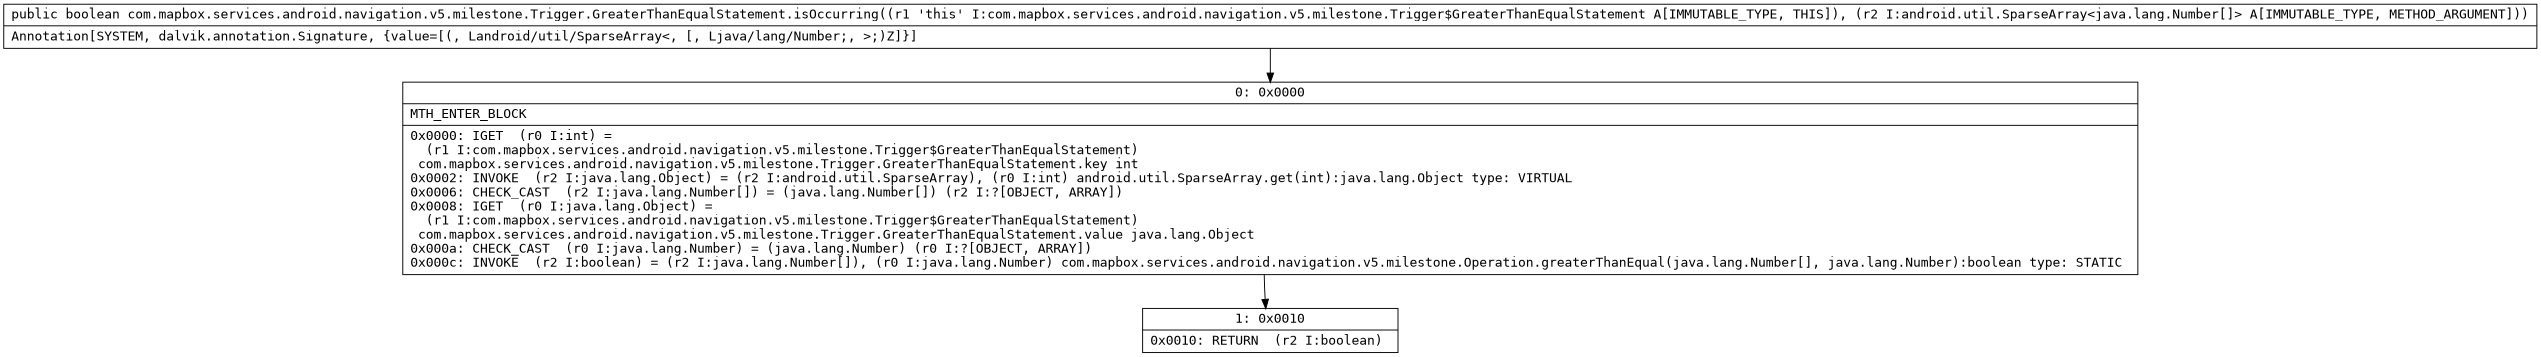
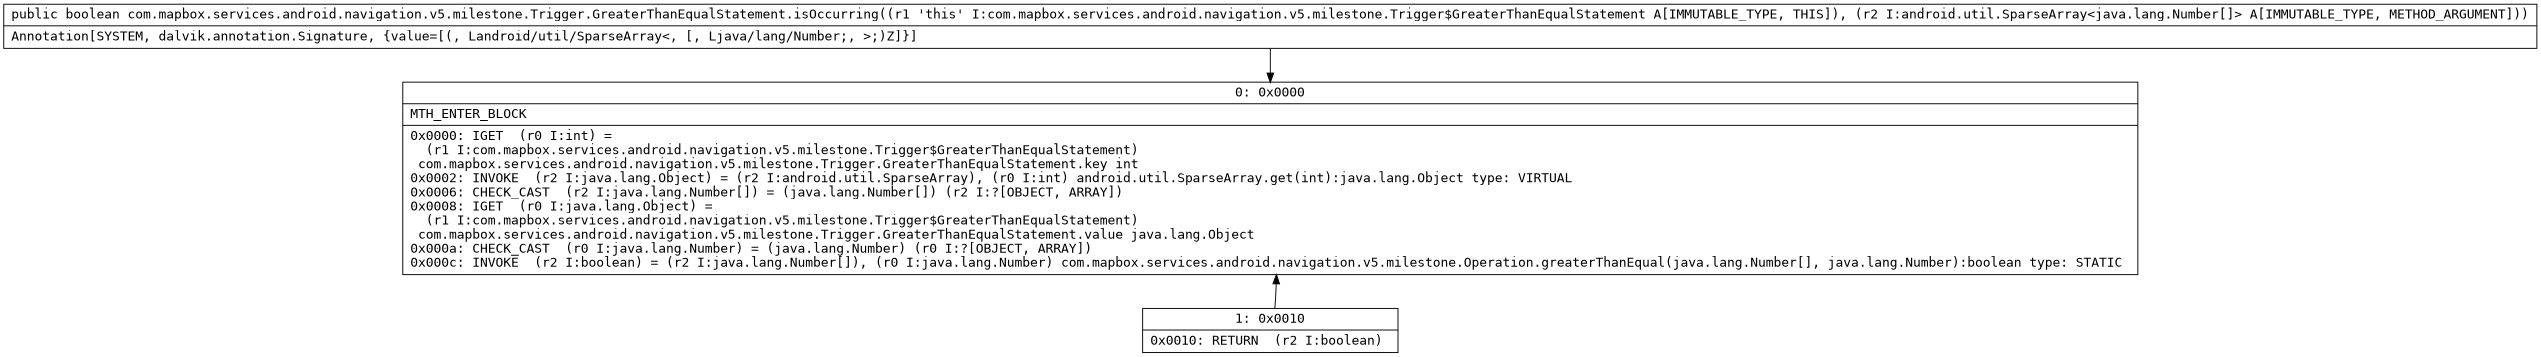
(1265, 287) -> (1276, 296)
